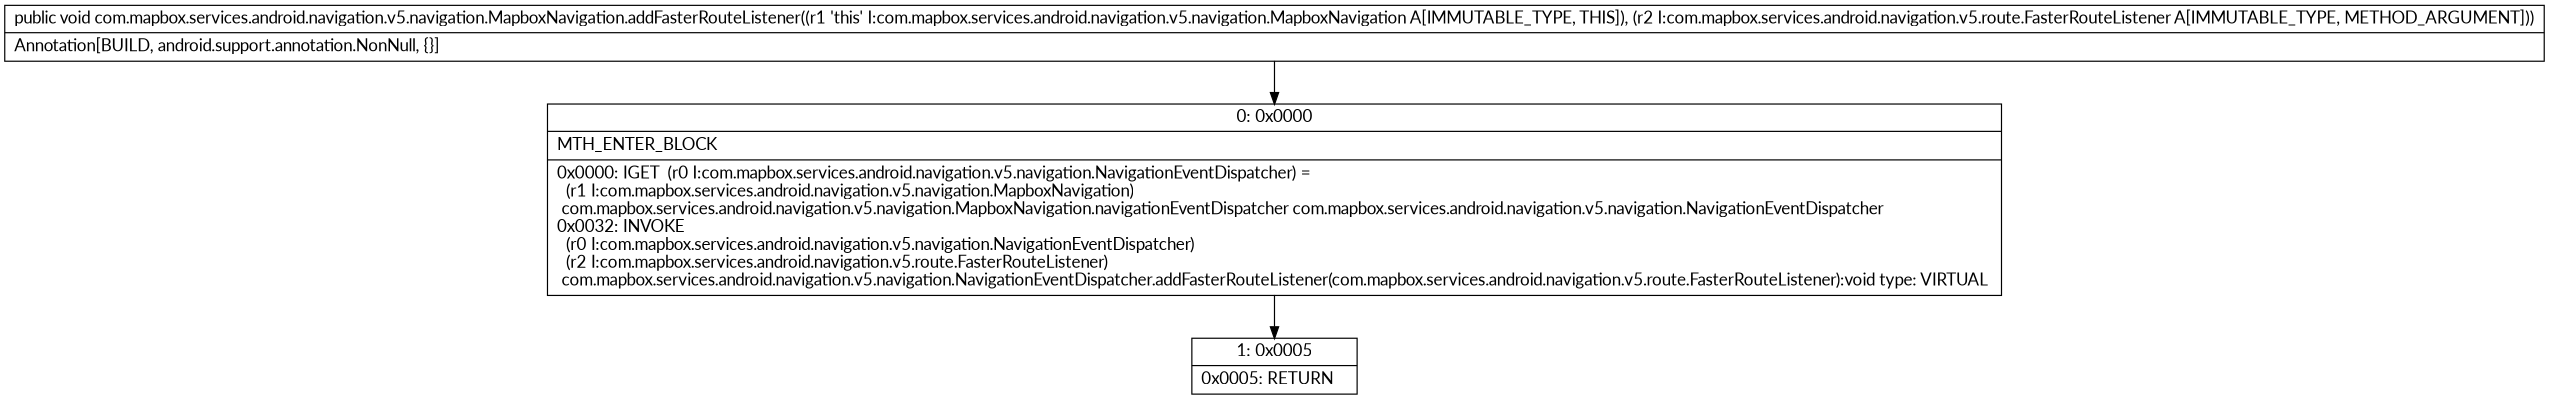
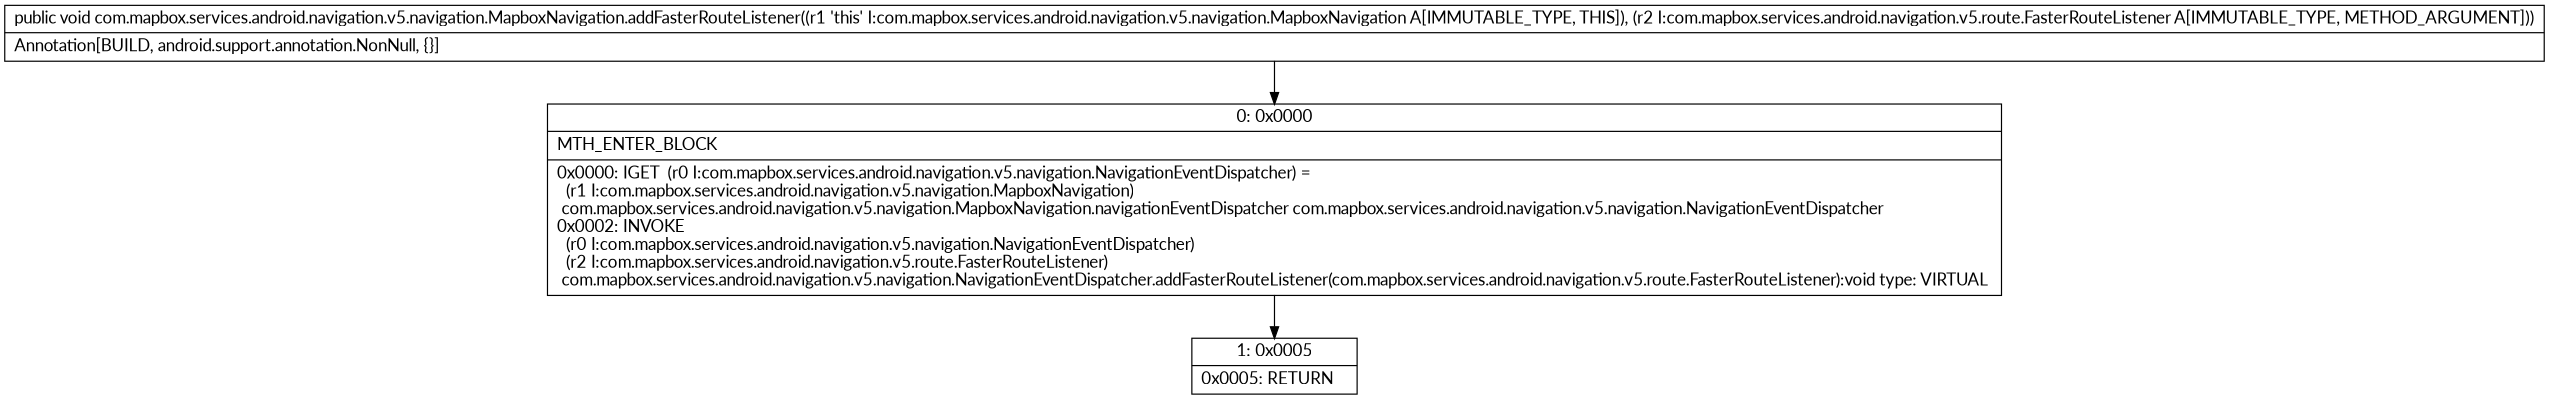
(625, 227) -> (625, 227)
